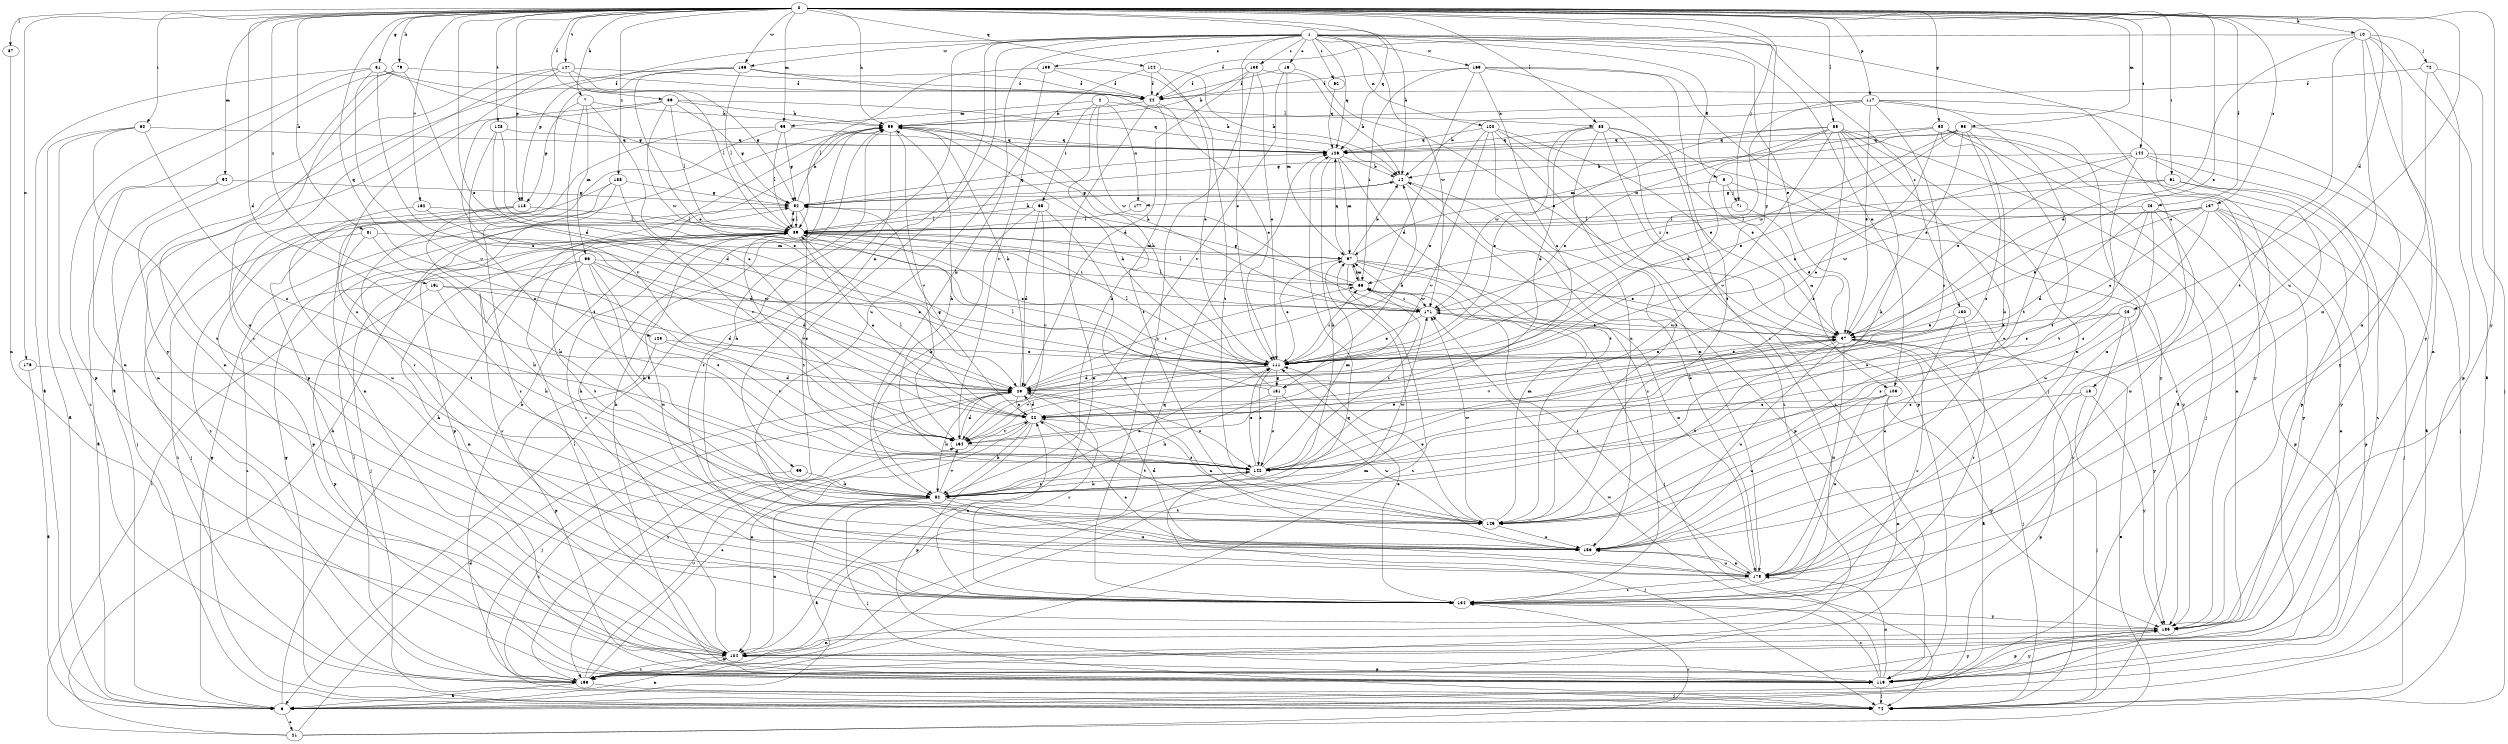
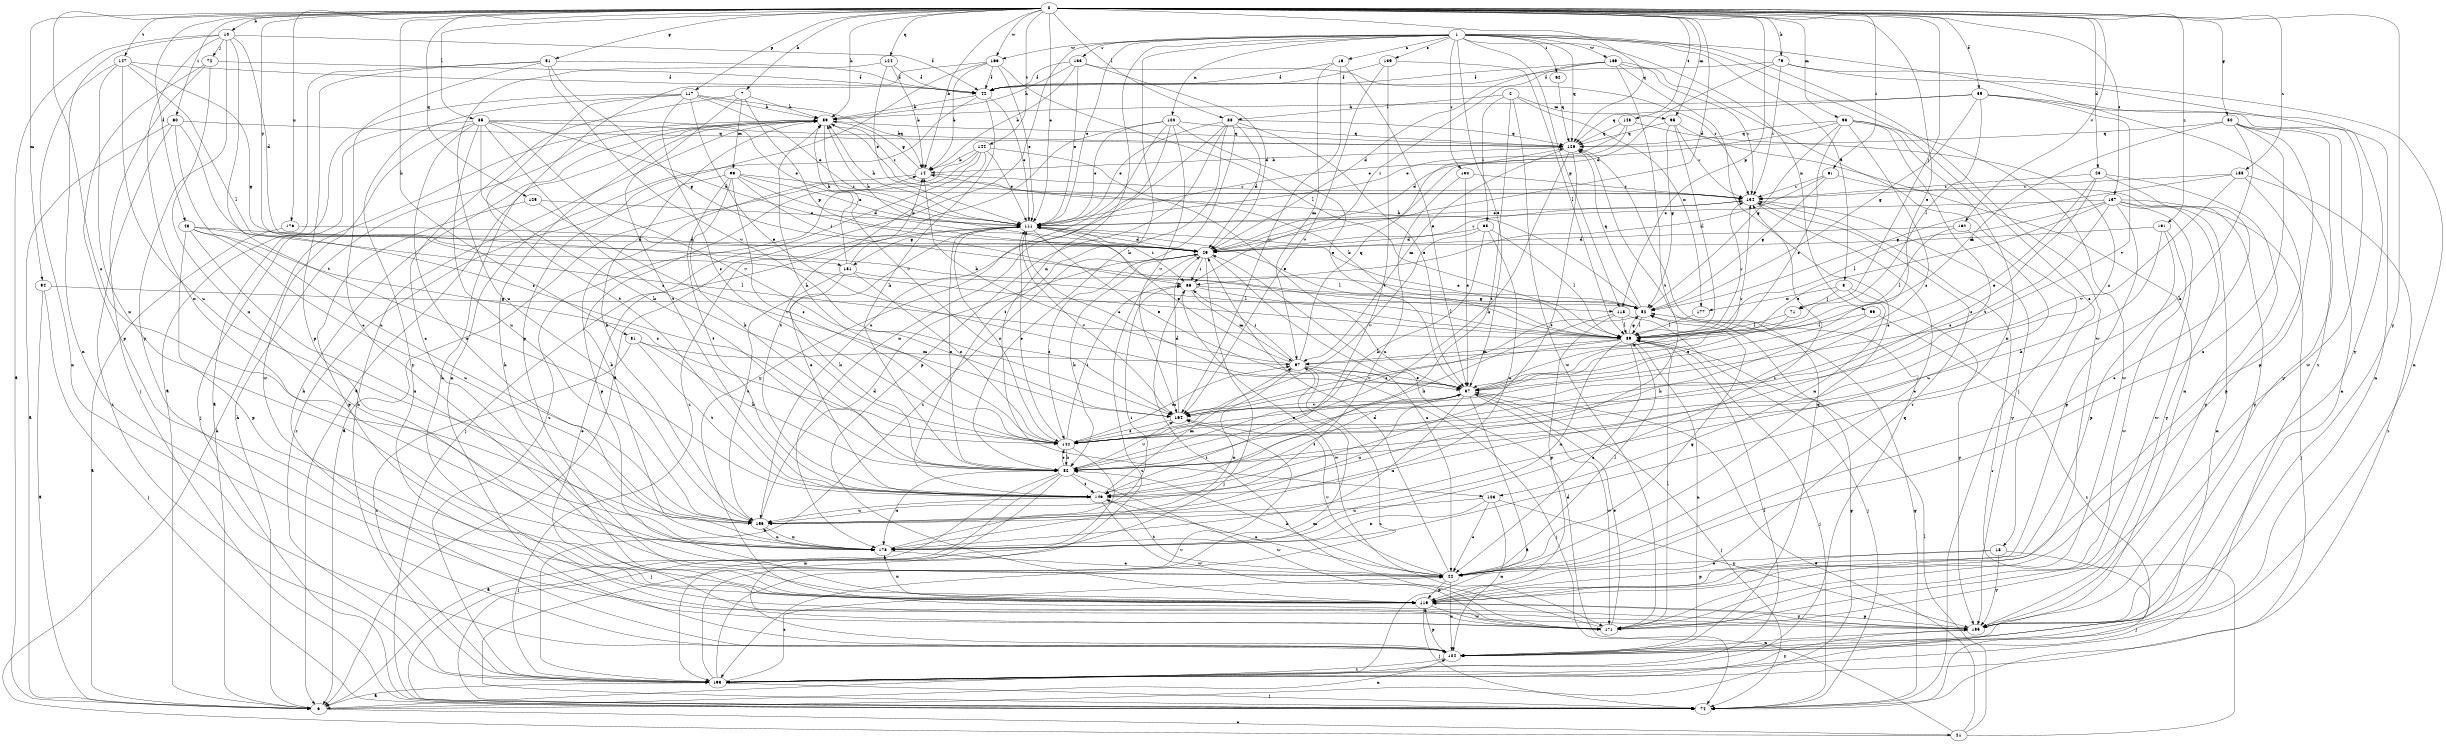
(11, 51) -> none
(1100, 190) -> (888, 141)
(541, 371) -> (1753, 331)
